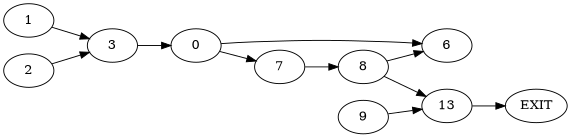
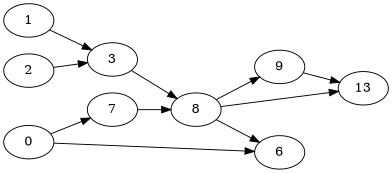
(150, 46) -> (150, 82)
none -> (234, 90)
(536, 106) -> none
